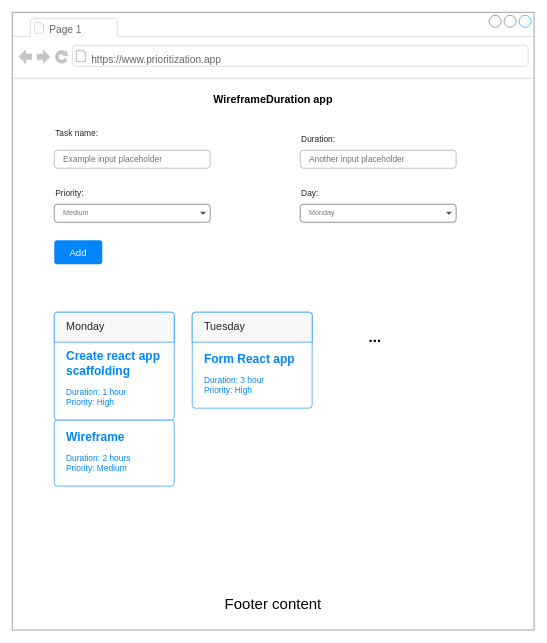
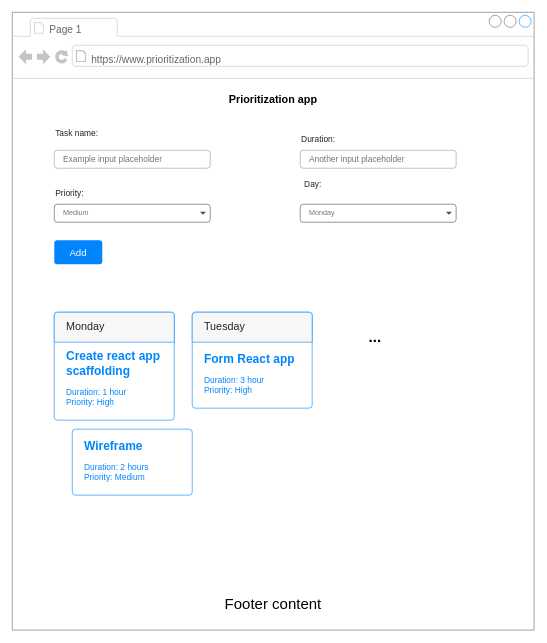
(273, 99) -> (273, 99)
(378, 192) -> (381, 183)
(114, 453) -> (132, 462)
